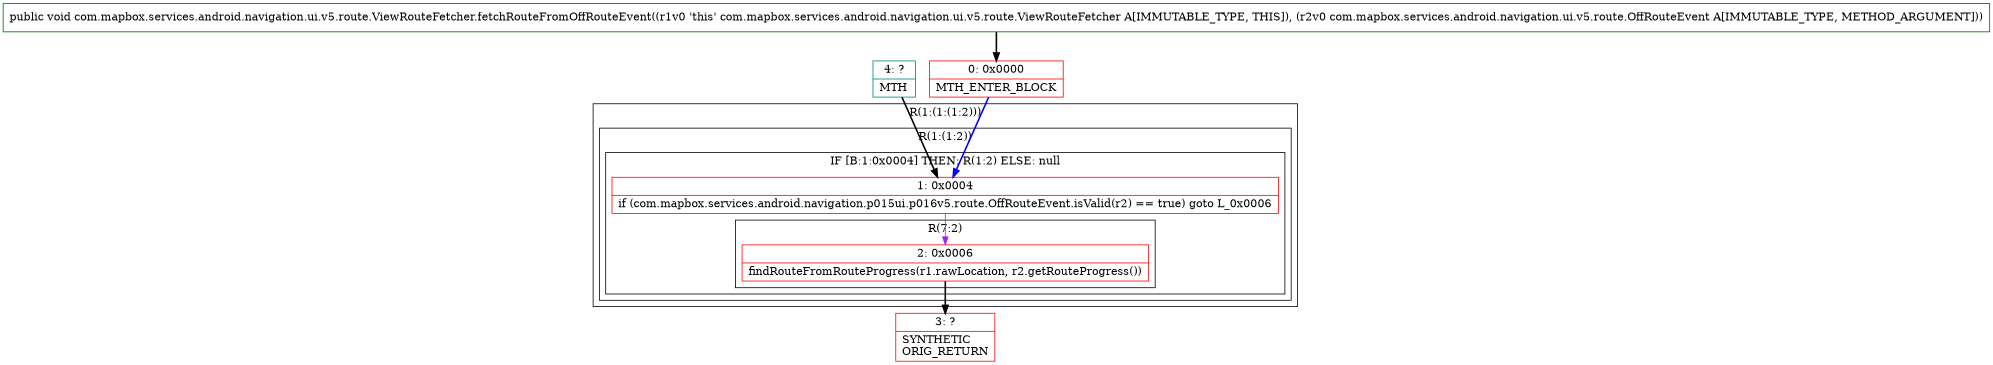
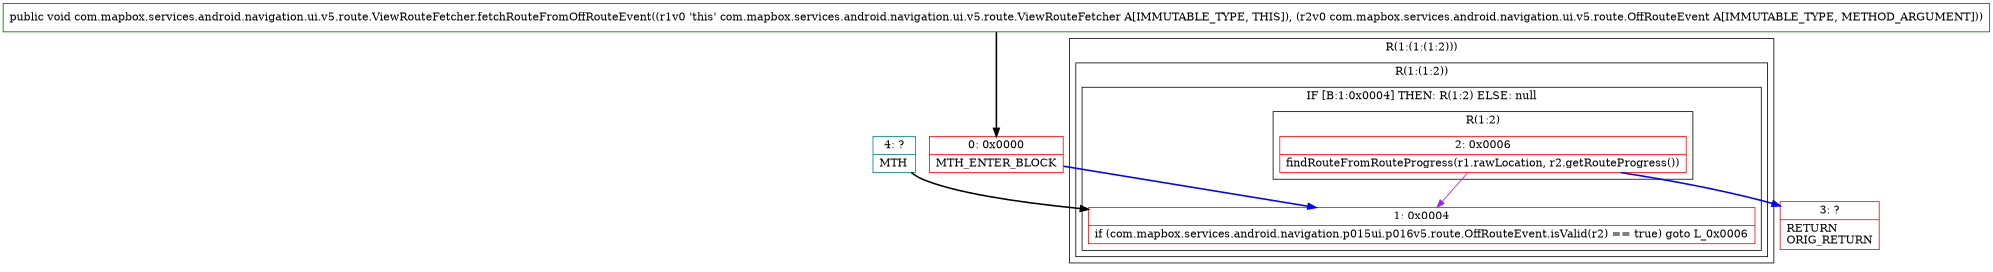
(945, 225) -> (1455, 187)
(945, 229) -> (1483, 121)
(945, 293) -> (1697, 186)
(937, 340) -> (1812, 228)
